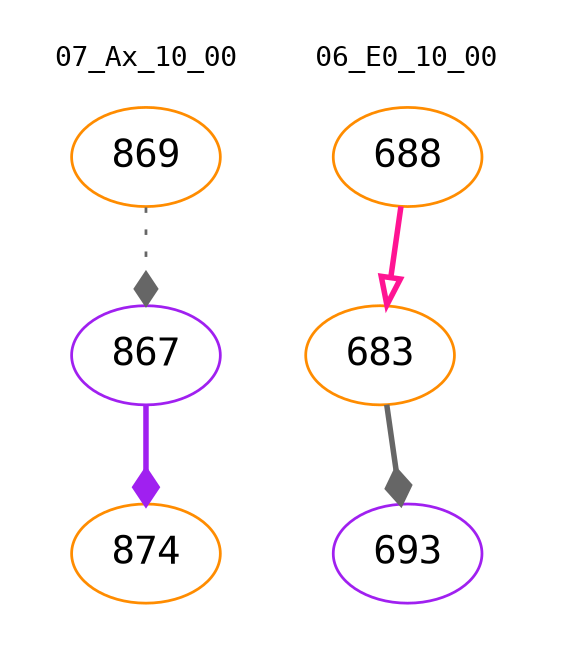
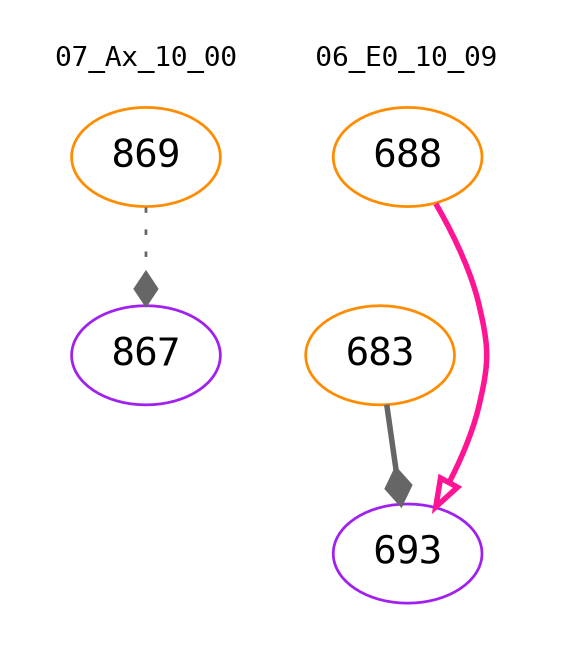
(408, 59) -> (408, 59)
(396, 242) -> (486, 341)
(146, 554) -> none
